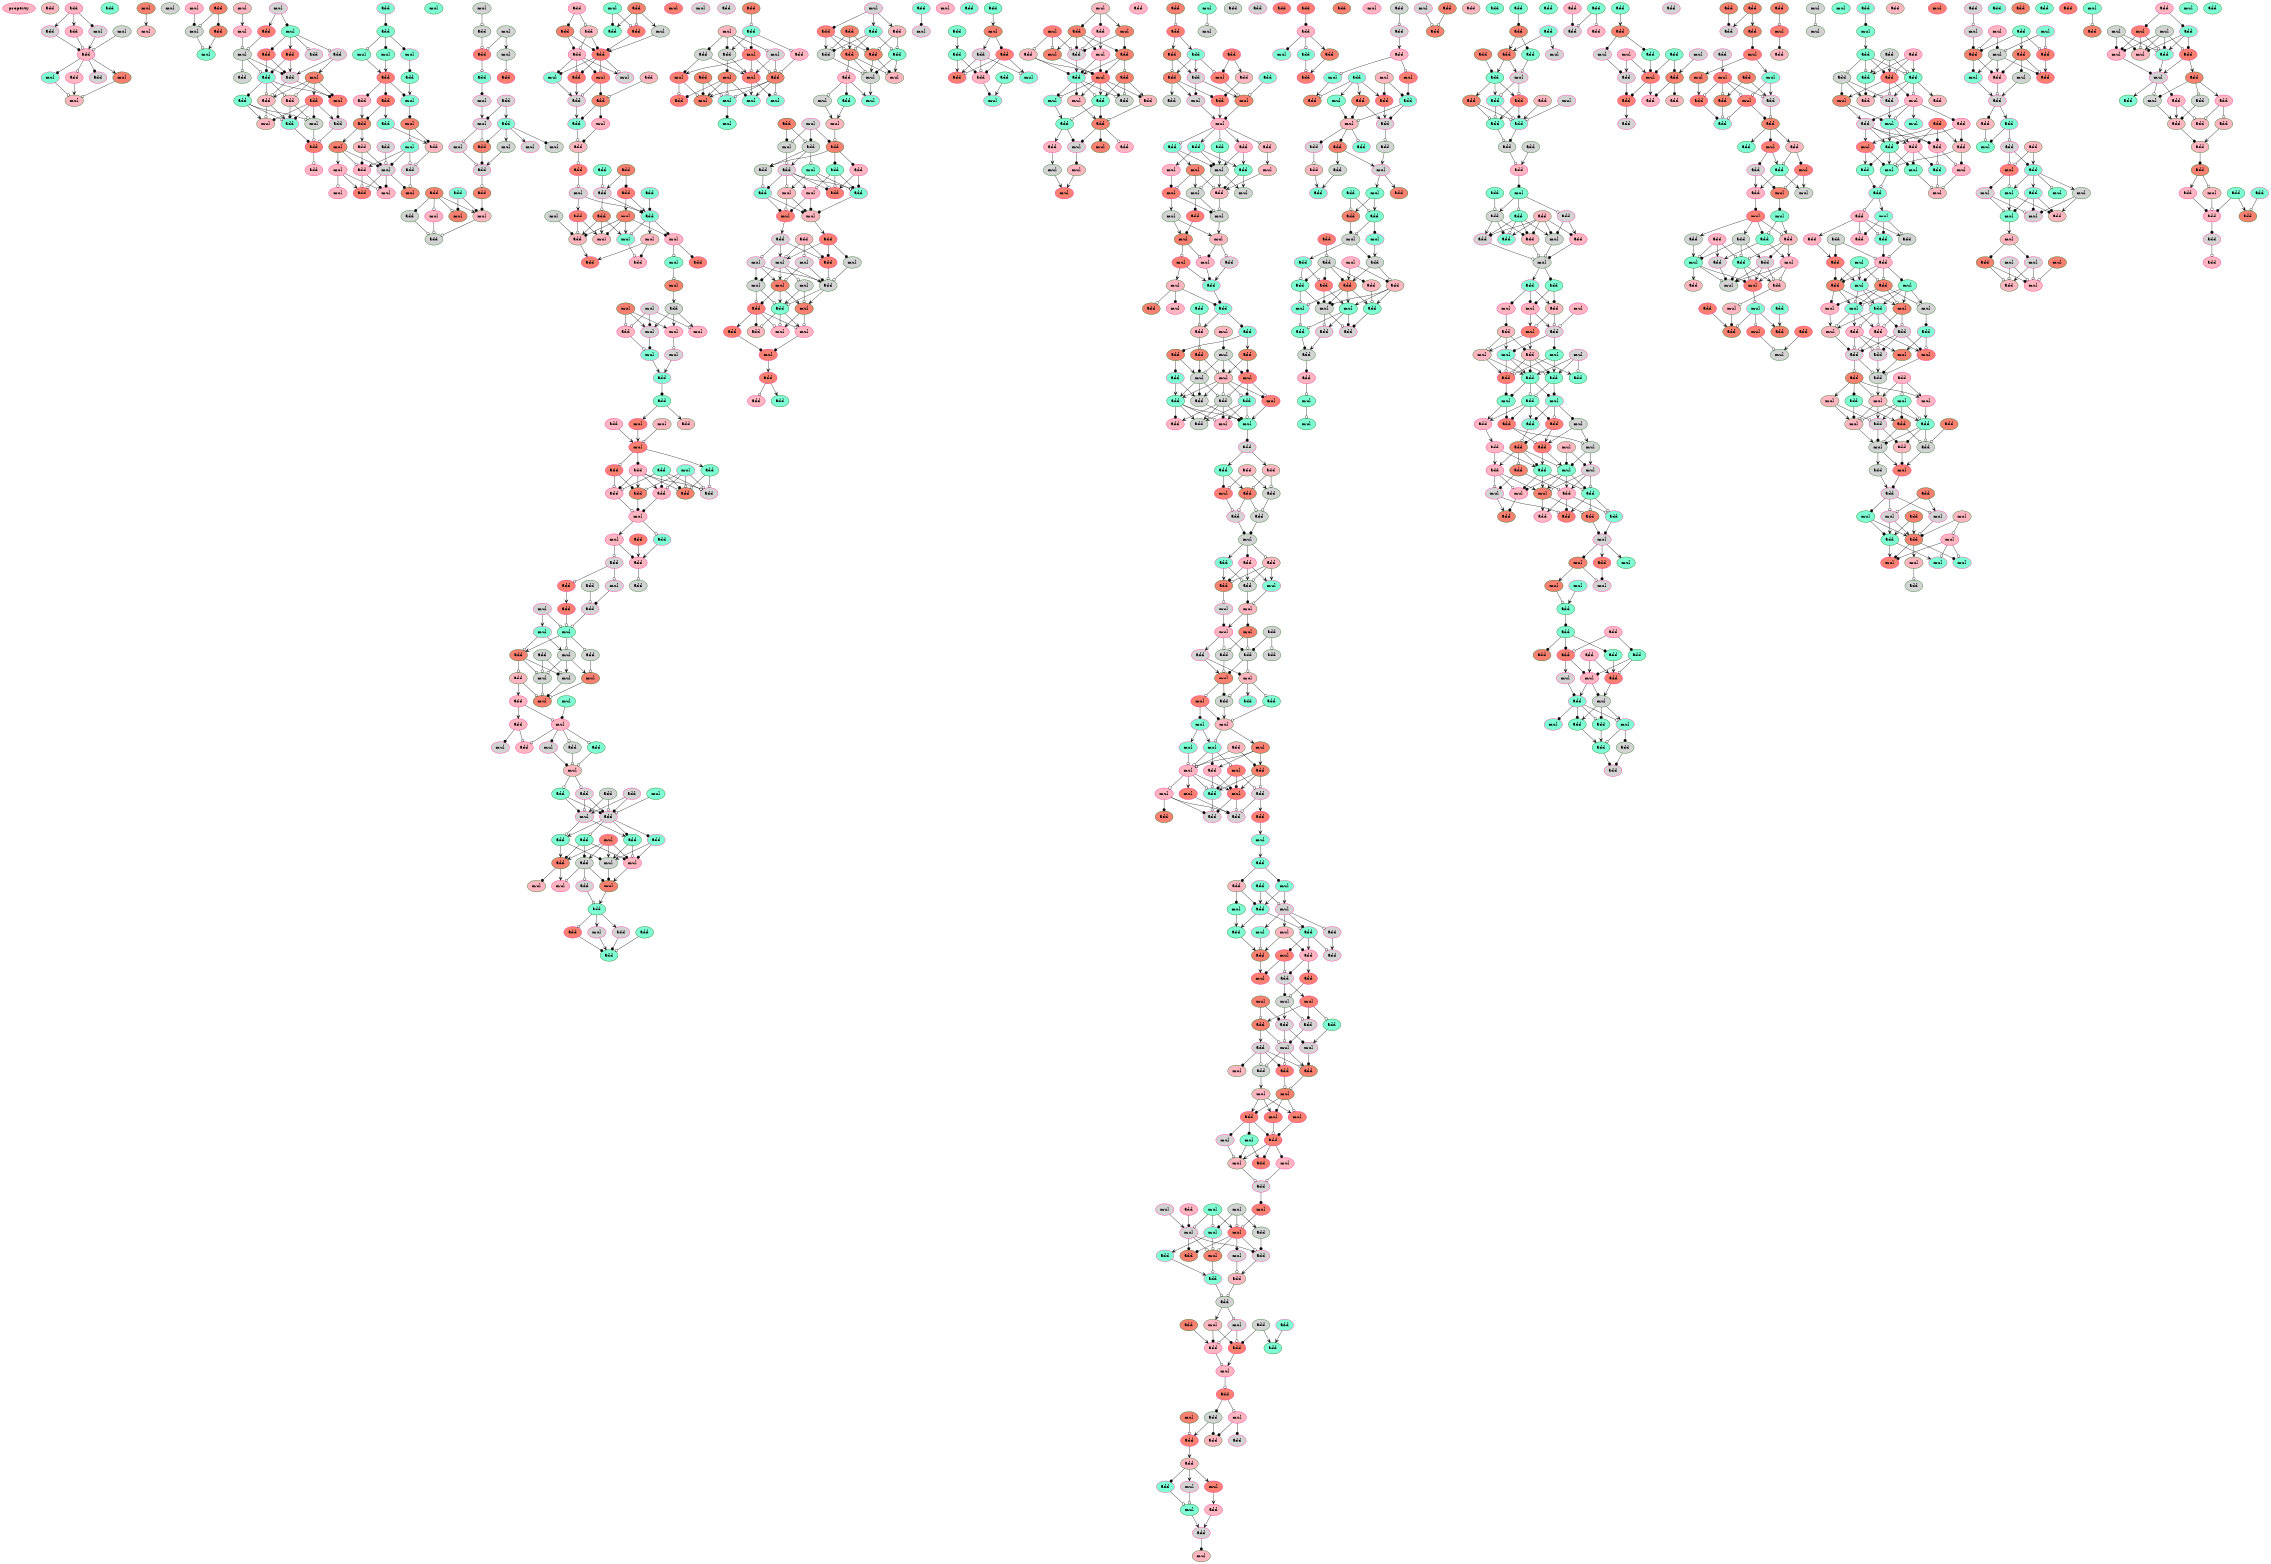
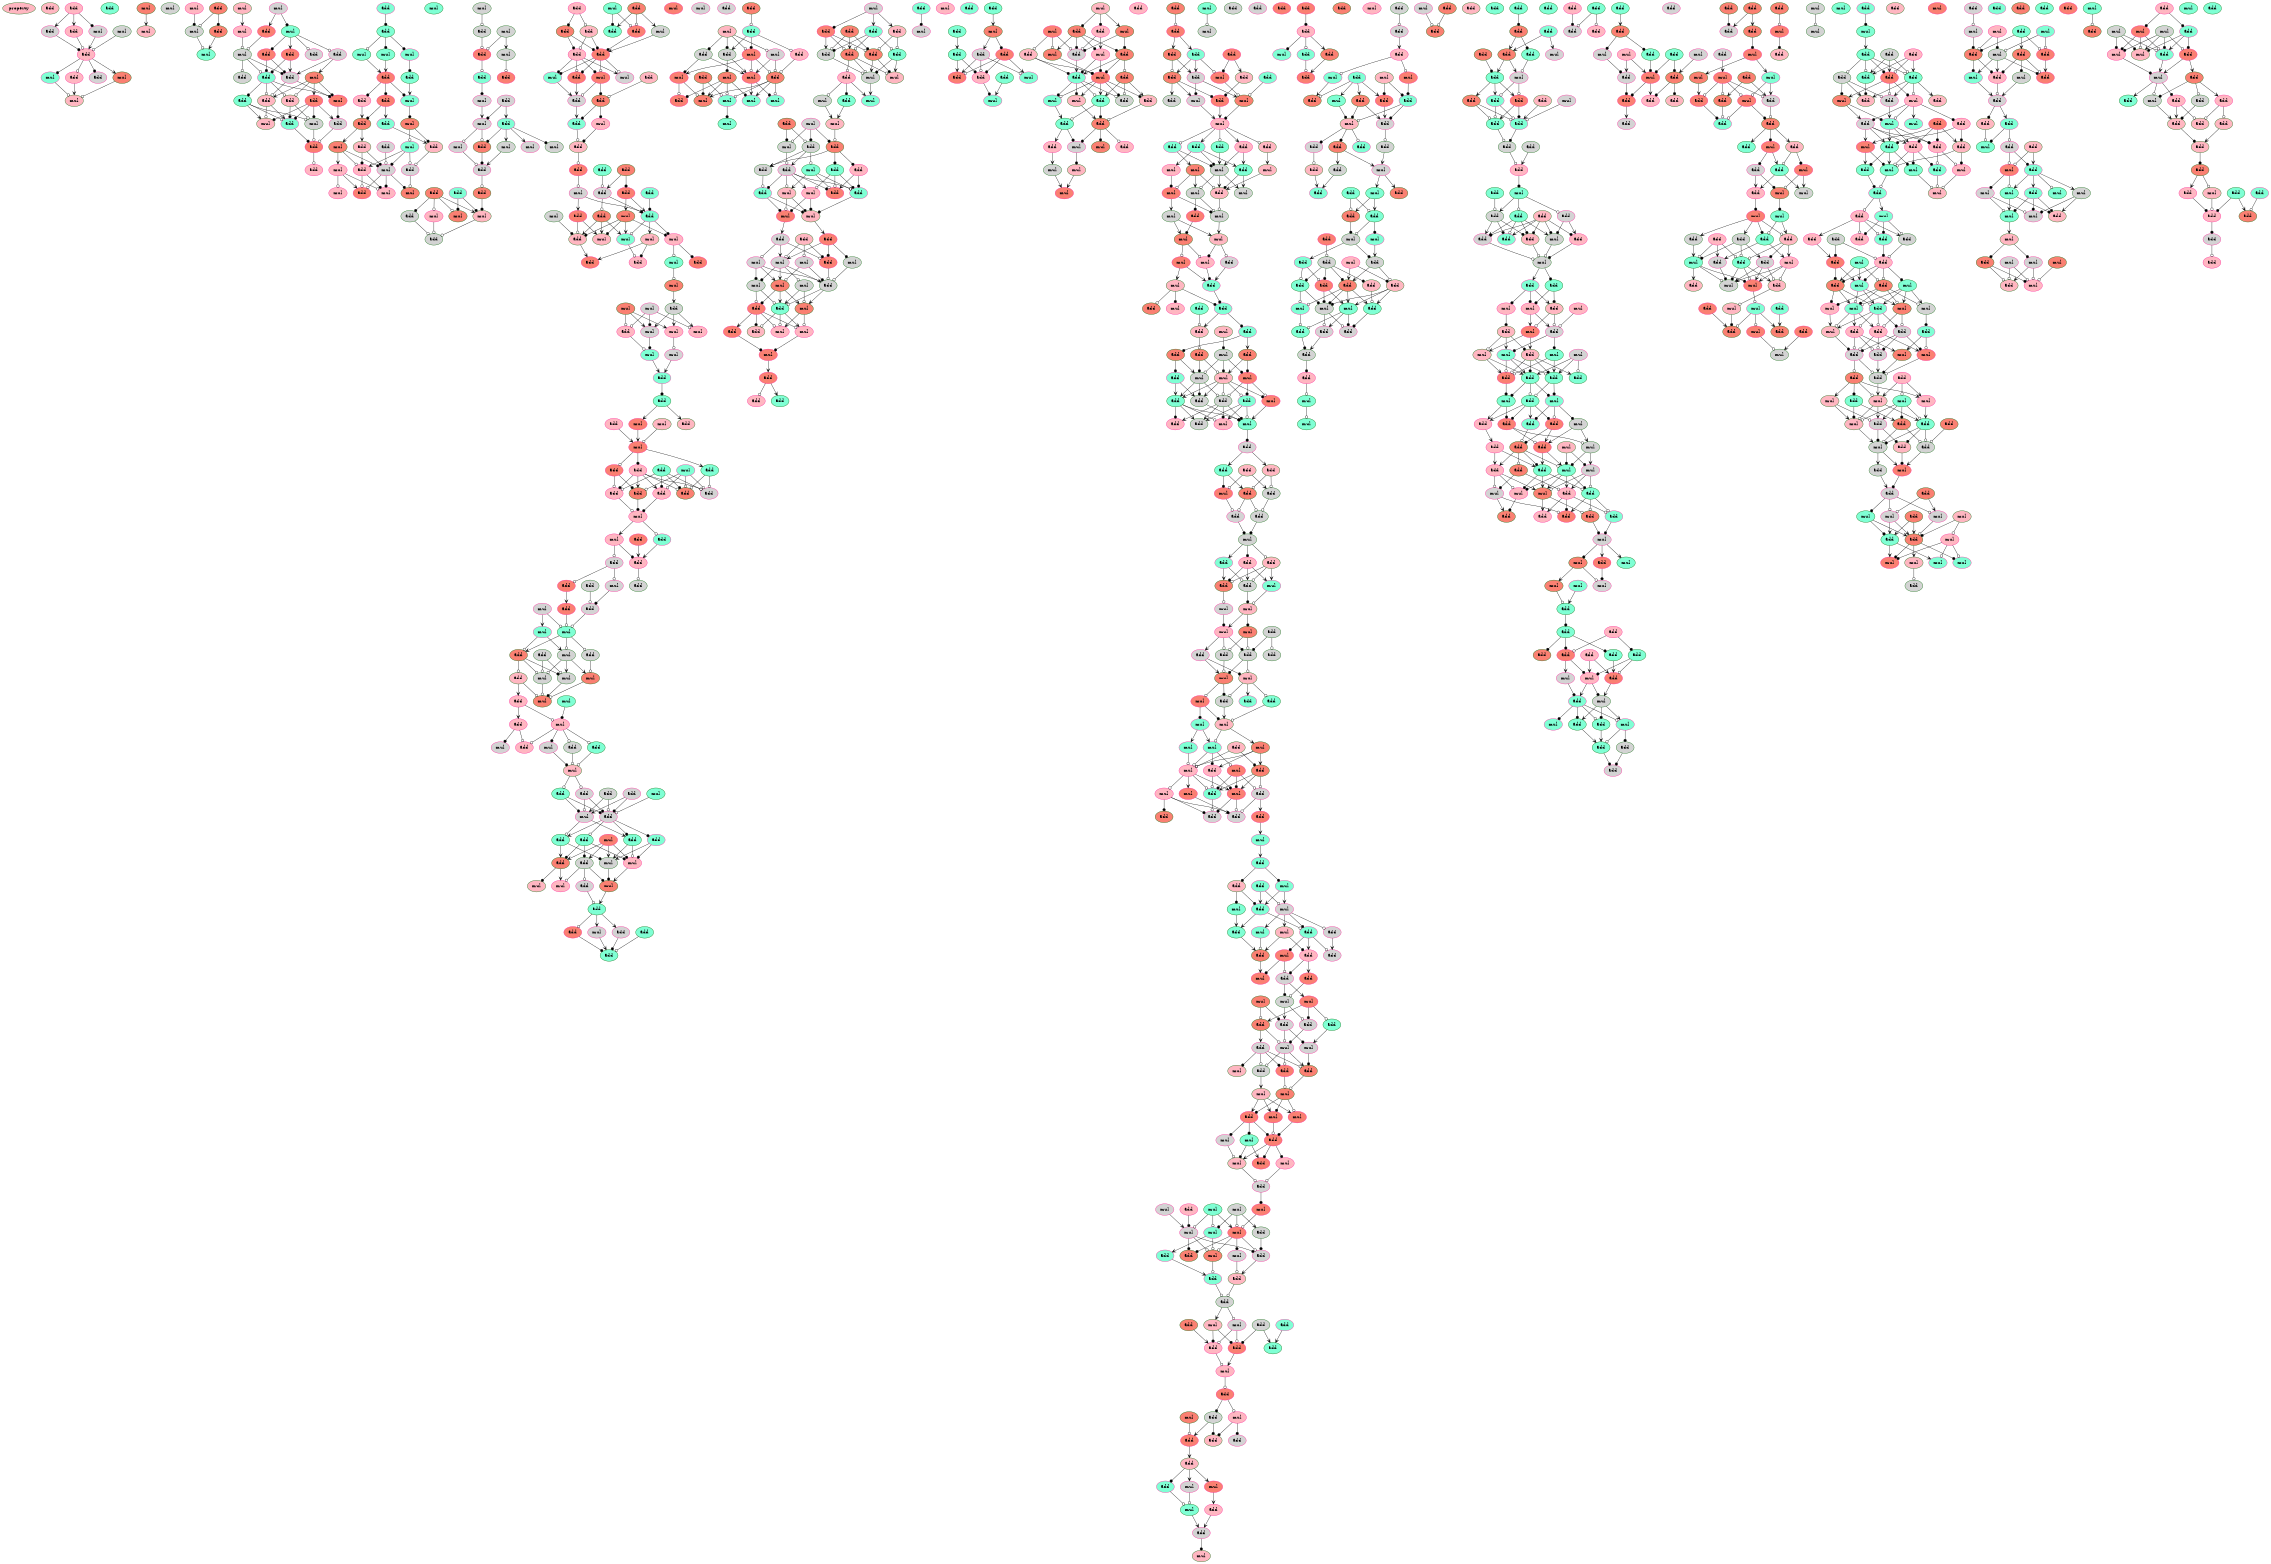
(19, 8) -> (19, 8)
